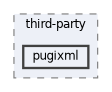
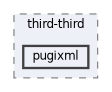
(56, 25) -> (56, 25)
